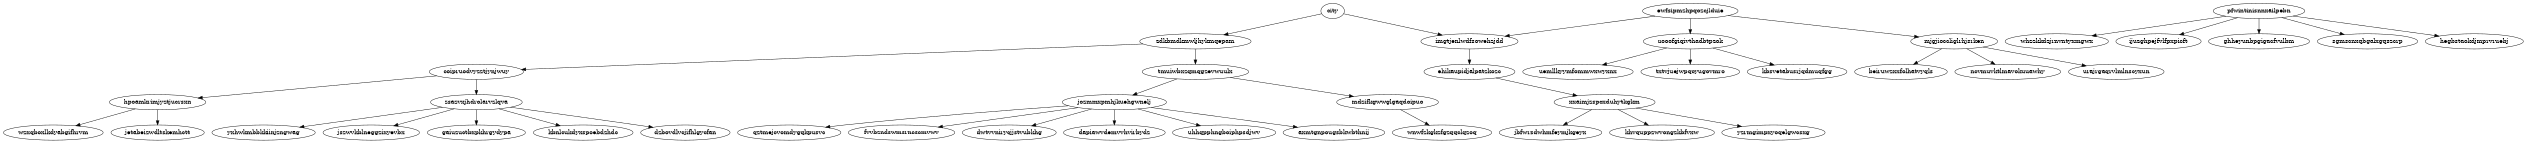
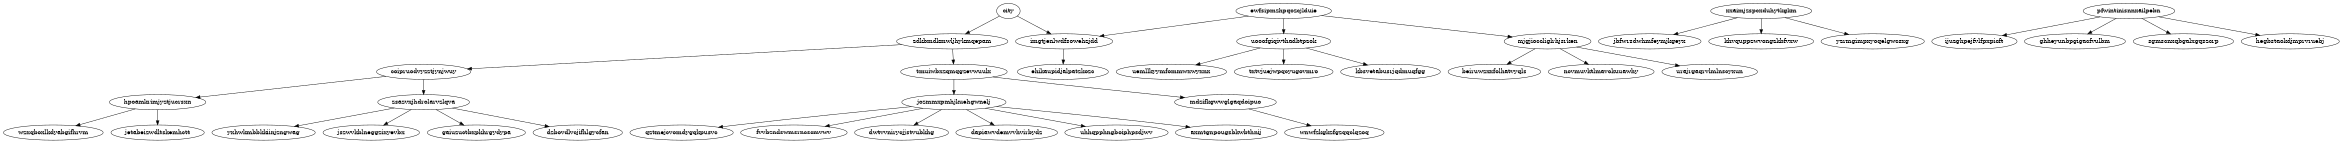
(2057, 41) -> none
(1534, 86) -> none
(583, 133) -> none
